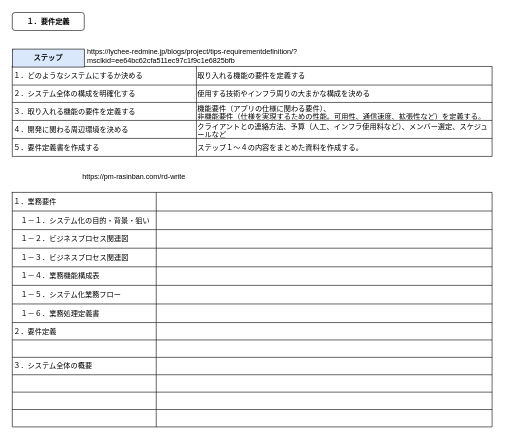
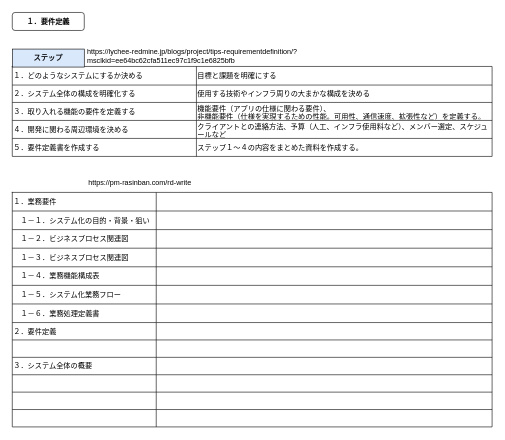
(252, 76) -> (237, 76)
(141, 177) -> (147, 183)
